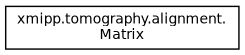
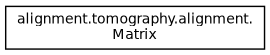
(122, 28) -> (135, 28)
